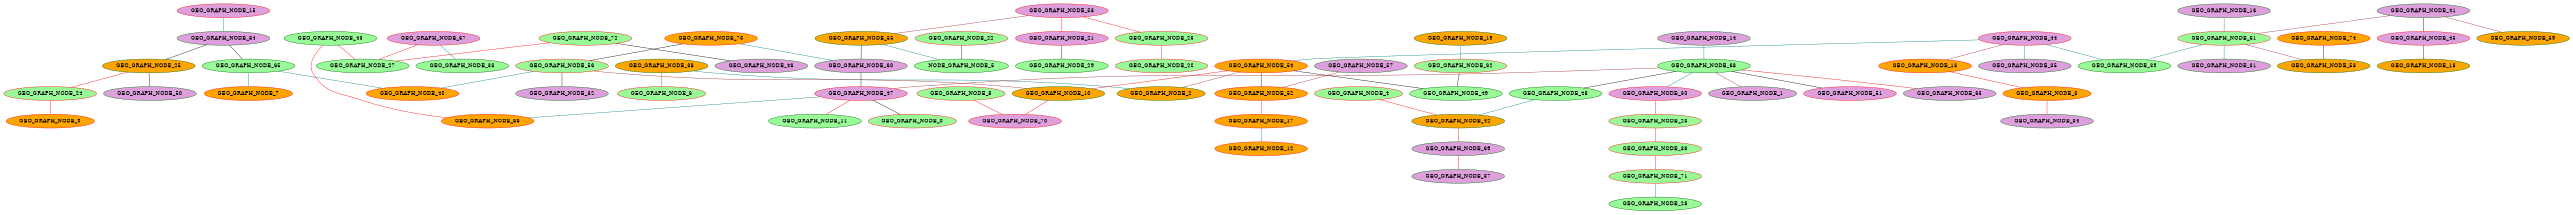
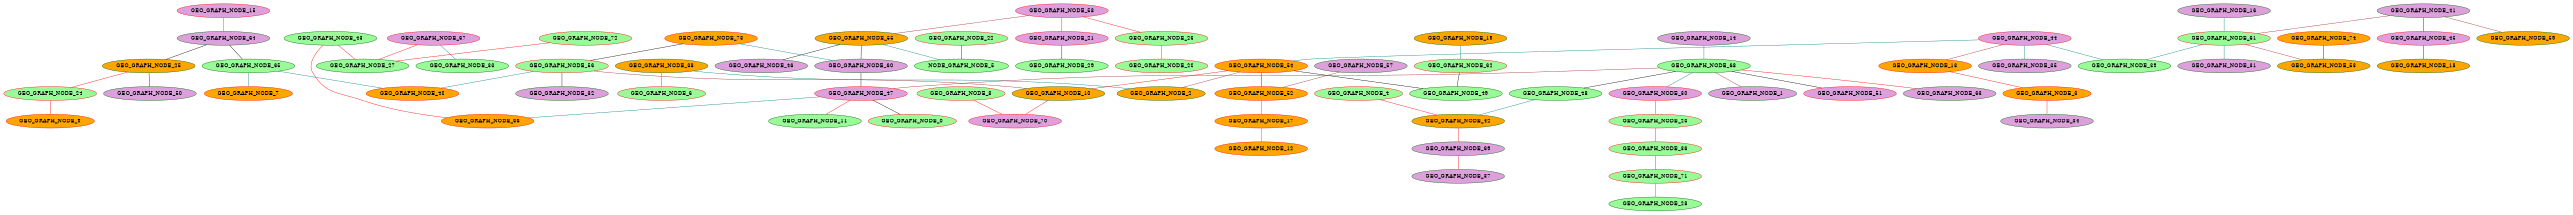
(673, 52) -> (811, 52)
